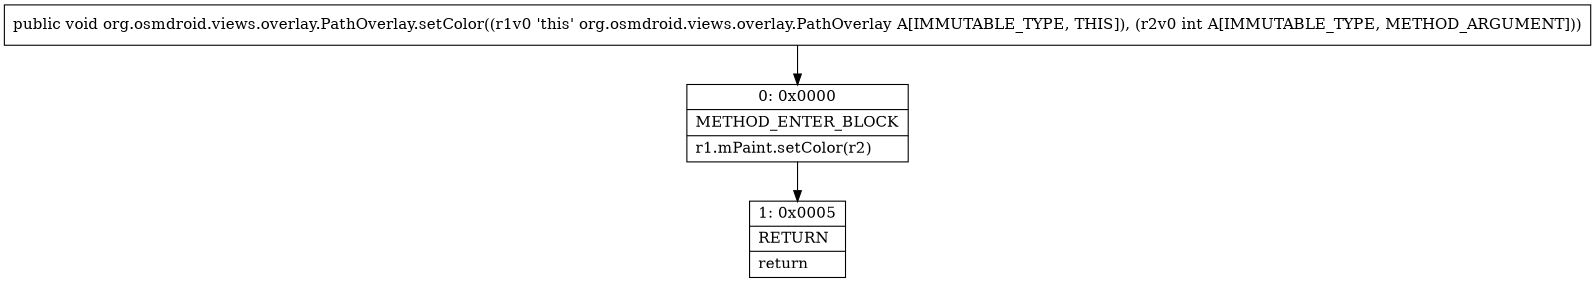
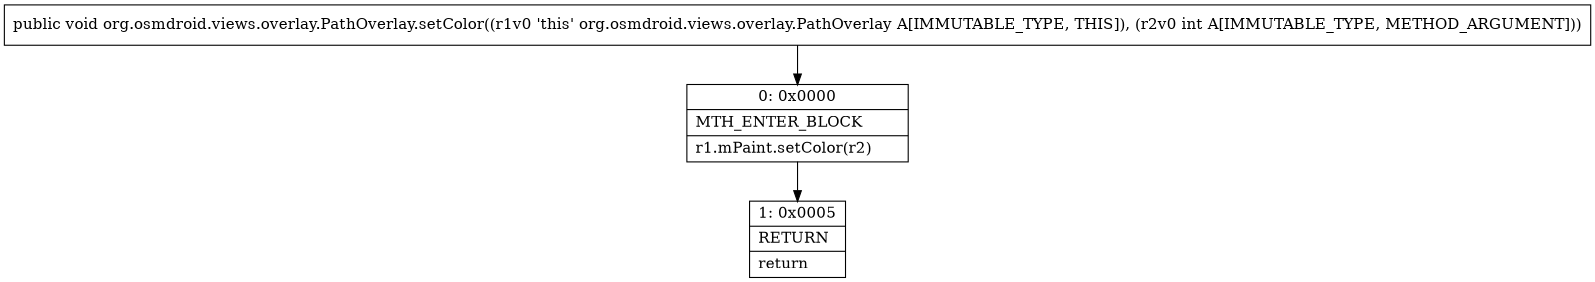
(798, 122) -> (780, 122)
